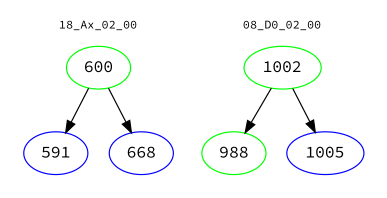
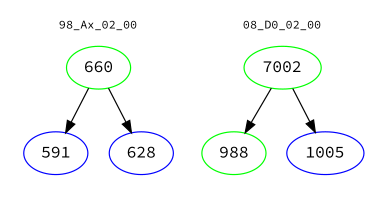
(99, 26) -> (99, 26)
(99, 68) -> (99, 68)
(283, 68) -> (283, 68)
(141, 153) -> (141, 153)
